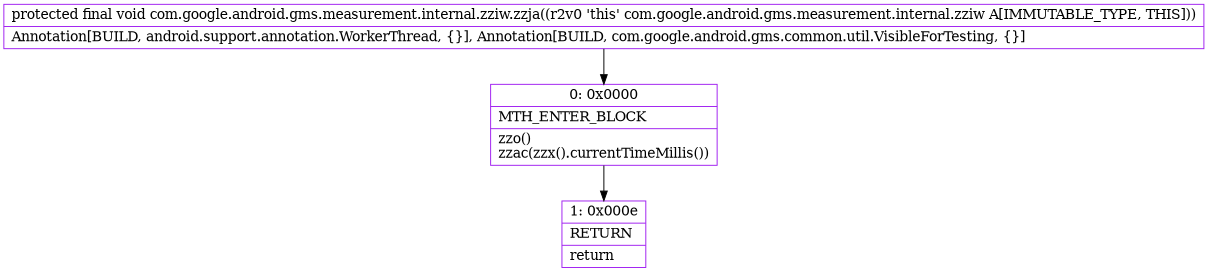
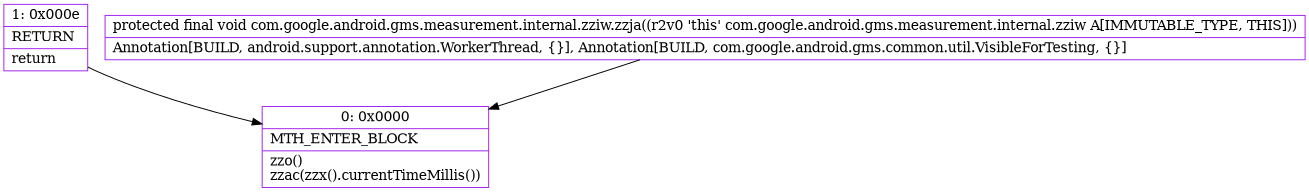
(604, 178) -> (169, 98)
